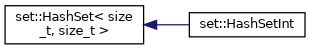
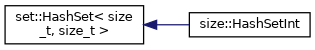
(247, 25) -> (250, 25)
